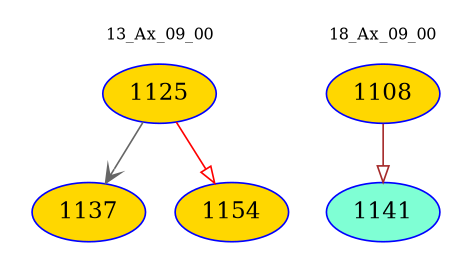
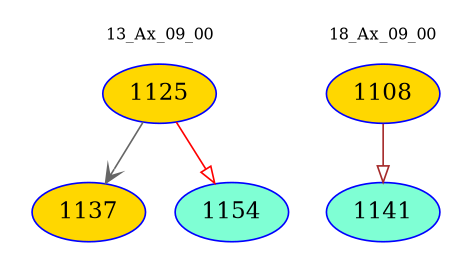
(232, 212) -> (232, 212)
